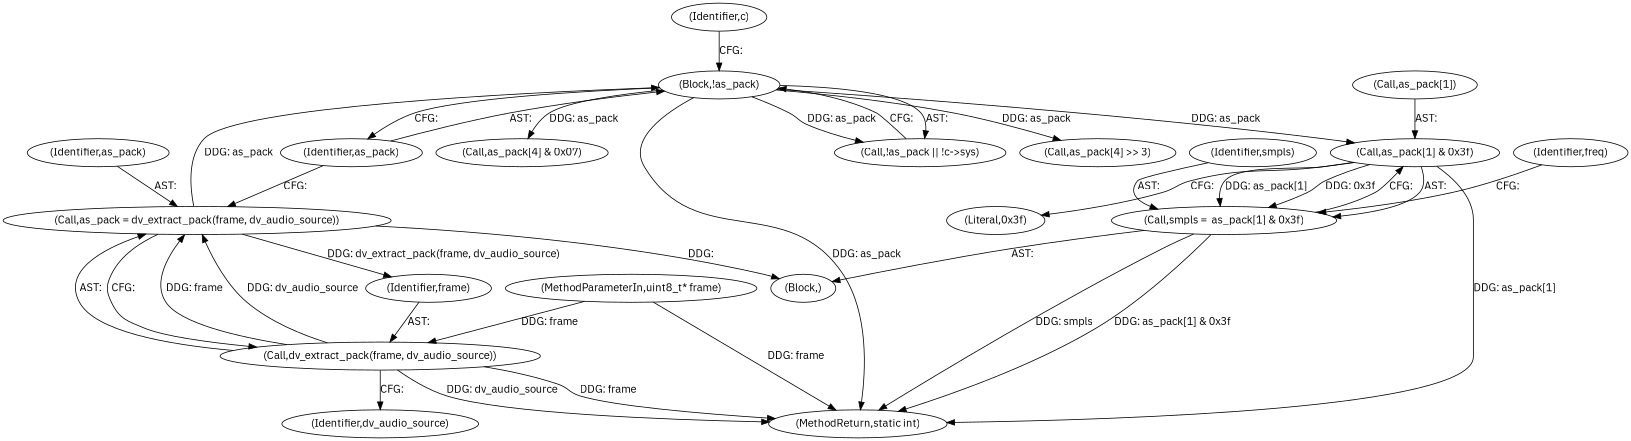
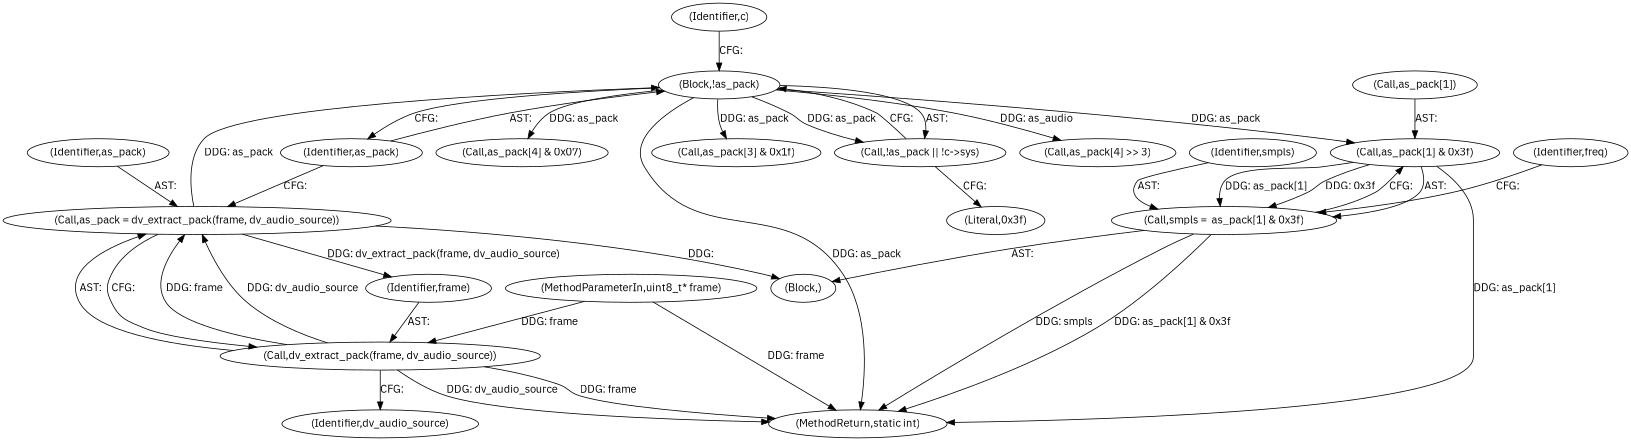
(1037, 119) -> (1037, 119)
none -> (736, 153)
(1200, 179) -> (955, 184)
